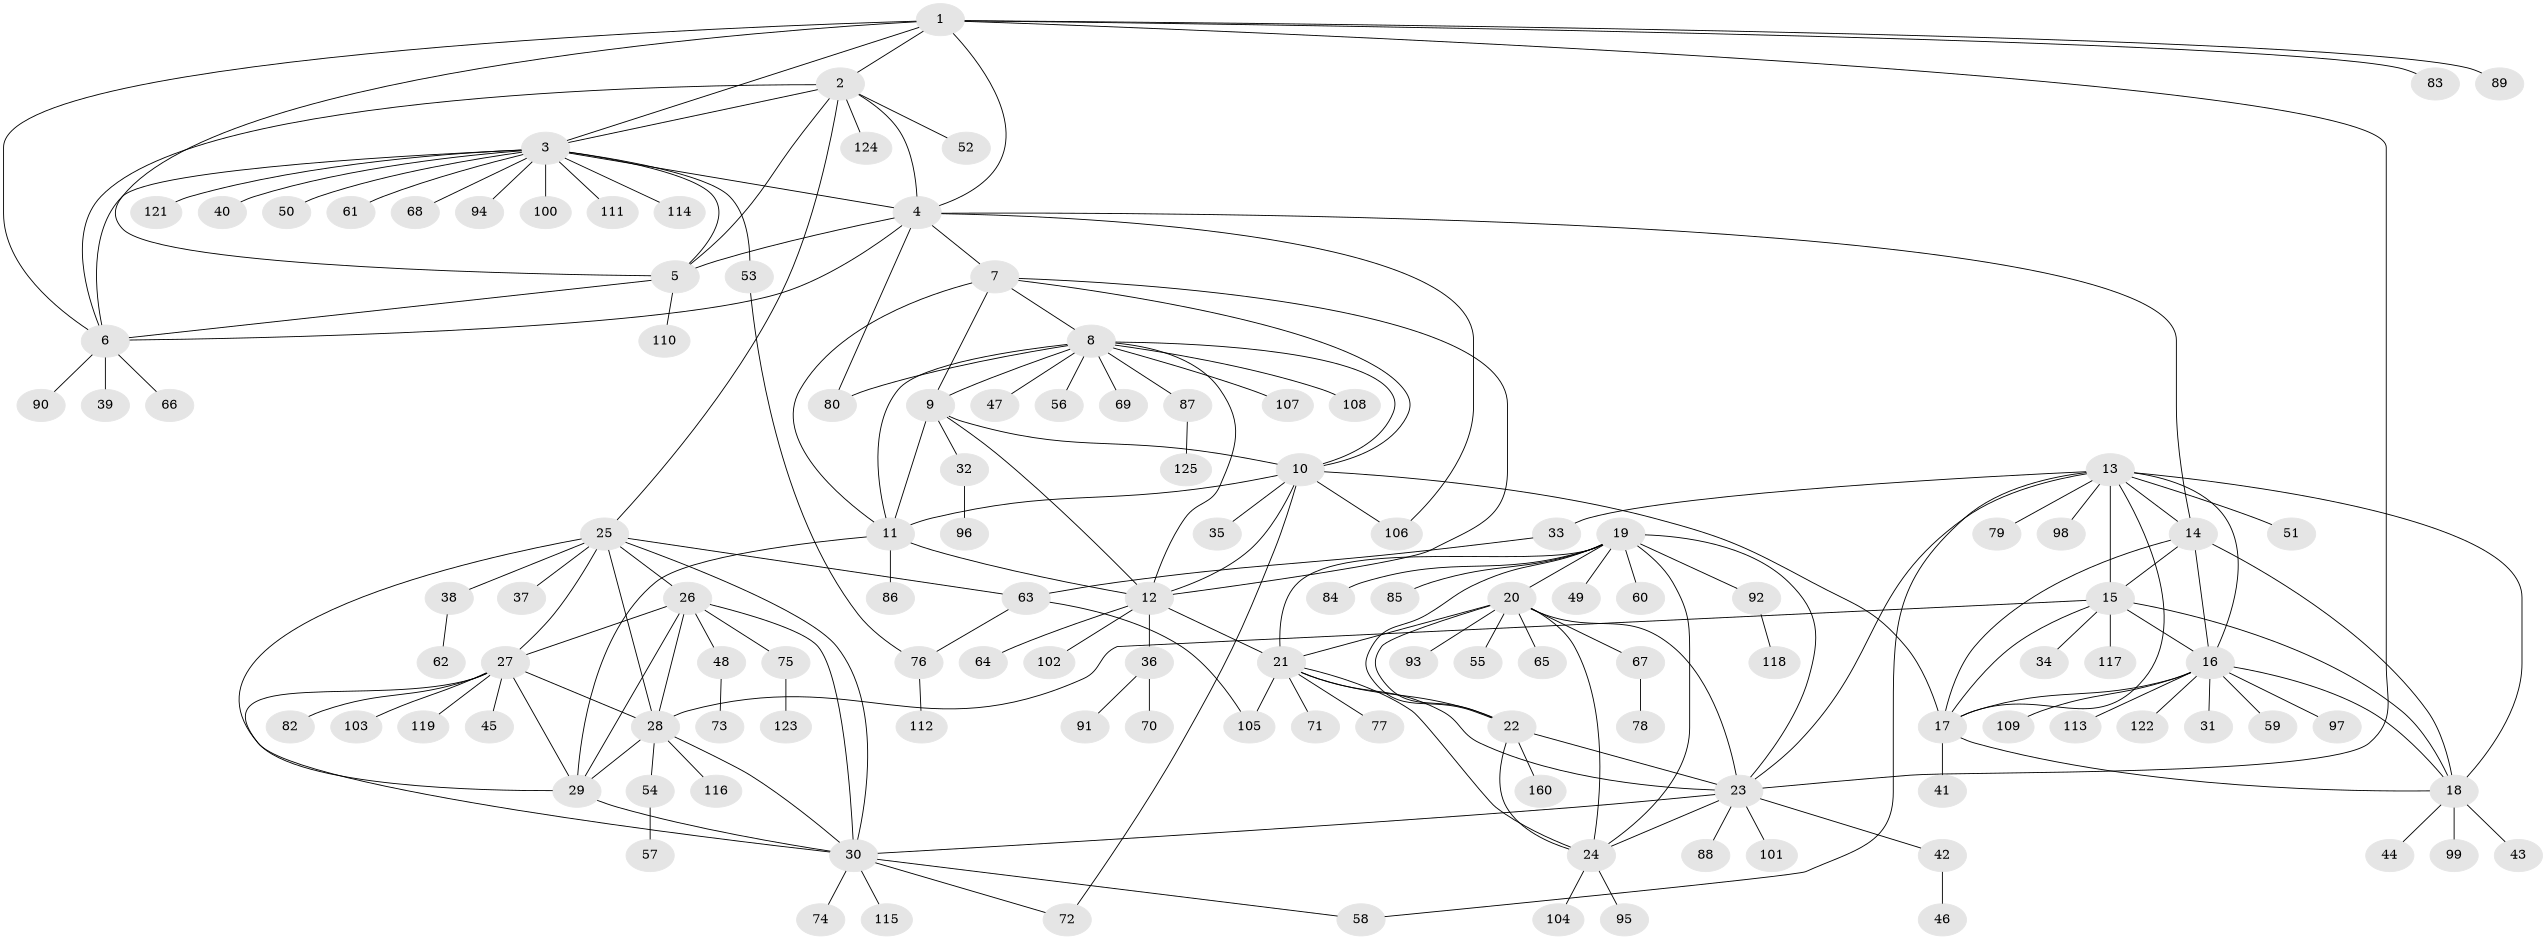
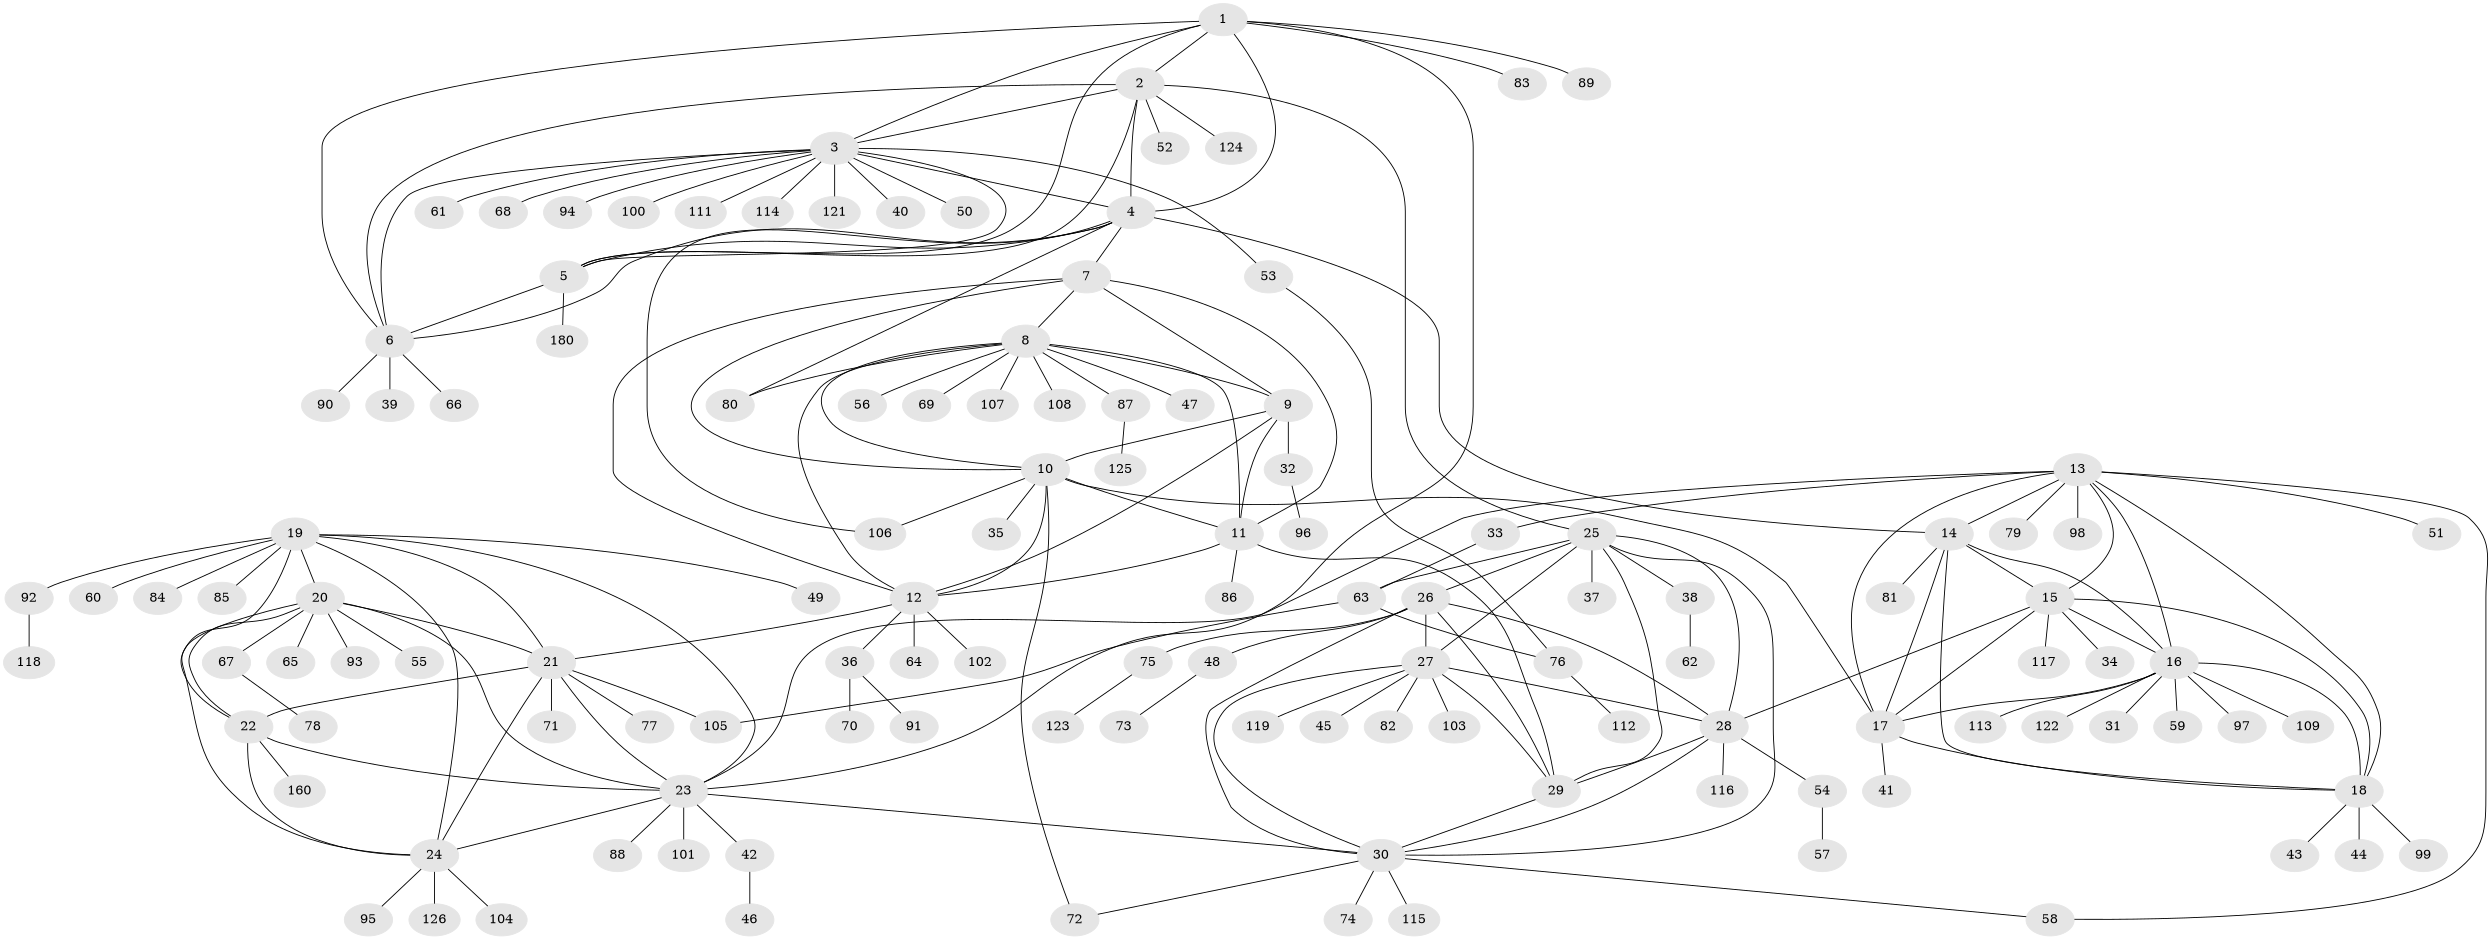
(664, 341) -> (562, 341)
none -> (1890, 598)
none -> (435, 920)
